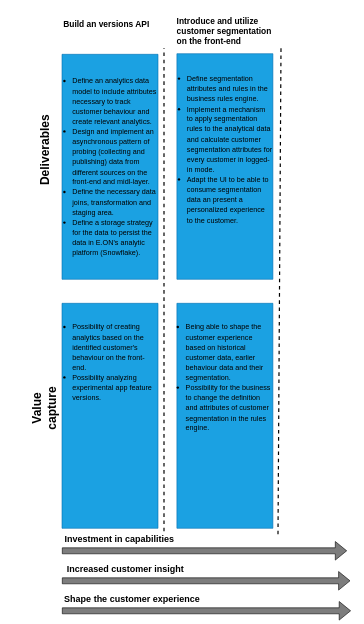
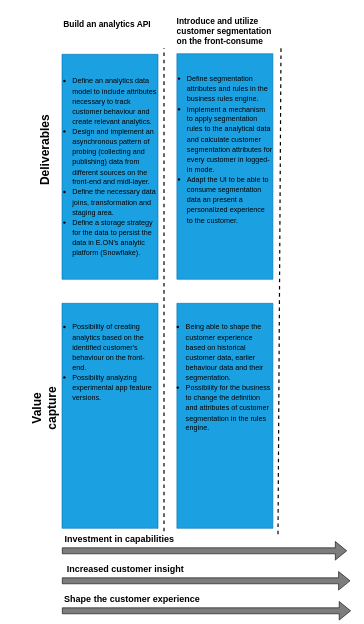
(100, 24) -> (101, 24)
(225, 29) -> (225, 29)
